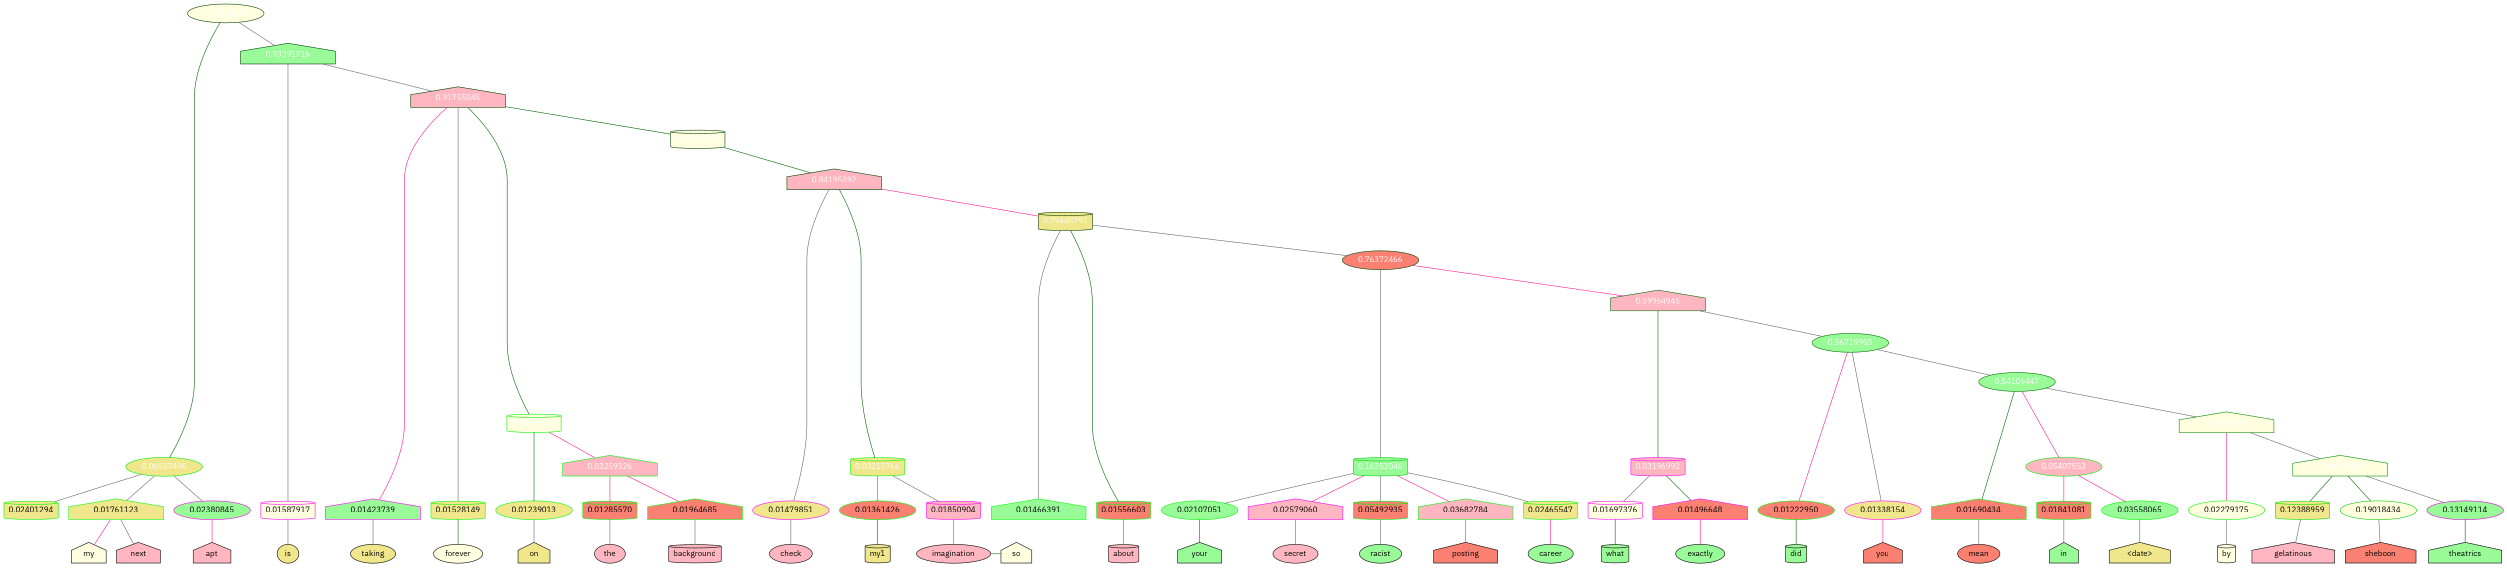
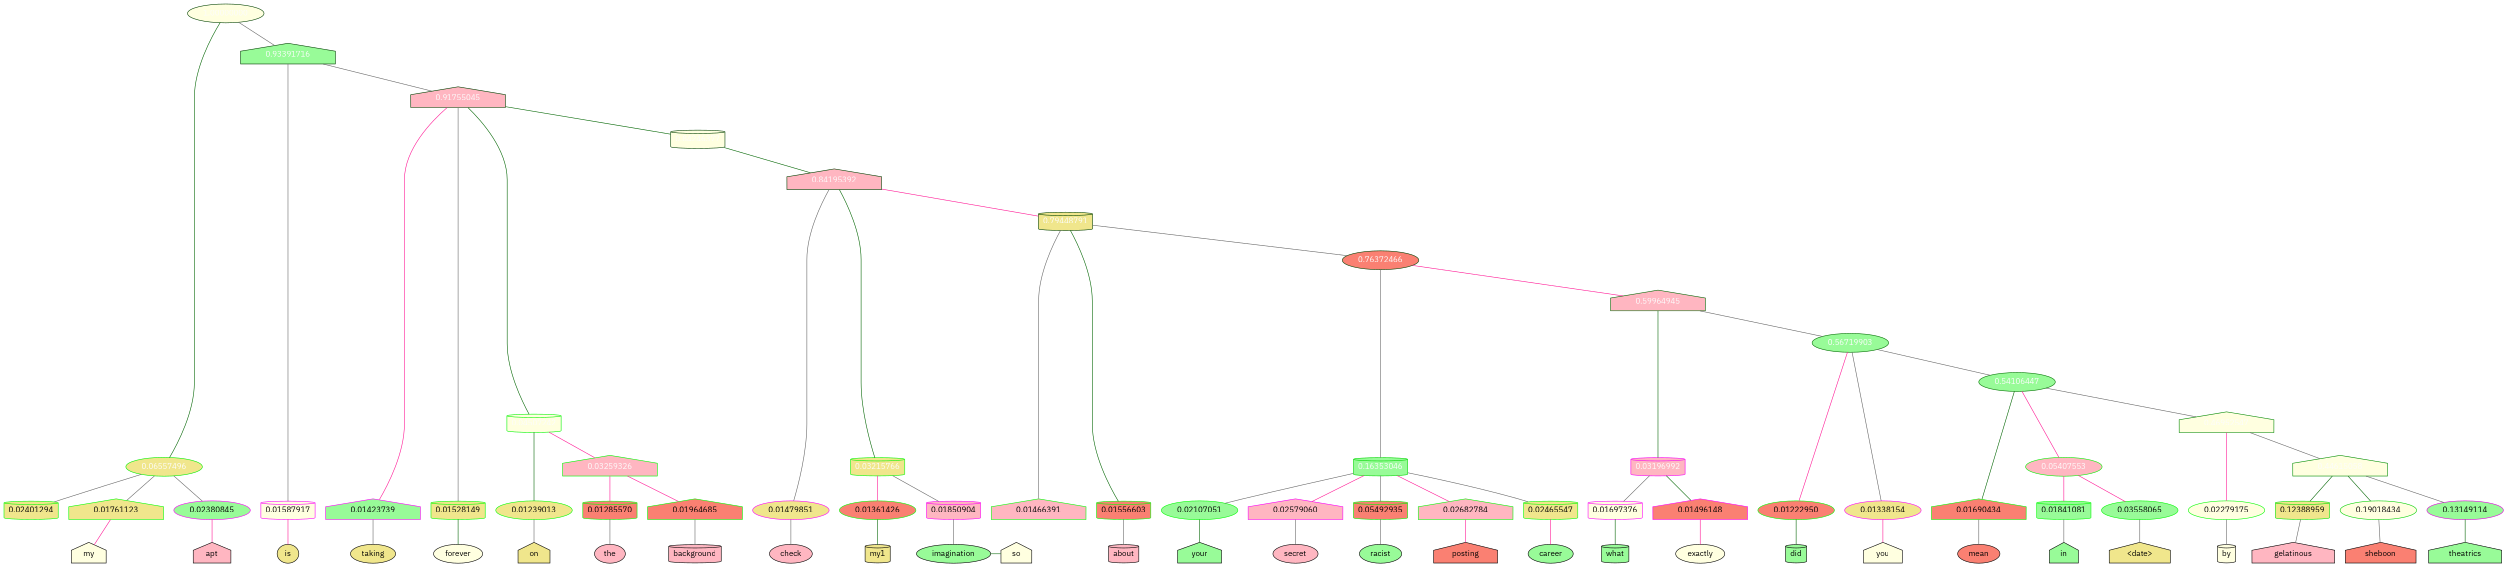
(1039, 510) -> (1039, 510)
(1466, 510) -> (1466, 510)
(1700, 510) -> (1700, 510)
(2064, 510) -> (2064, 510)
(288, 532) -> (288, 532)
(138, 554) -> none
(954, 554) -> (954, 554)
(1700, 554) -> (1700, 554)
(1883, 554) -> (1883, 554)
